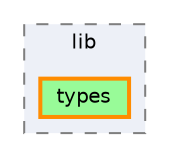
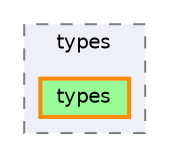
(85, 43) -> (85, 43)
